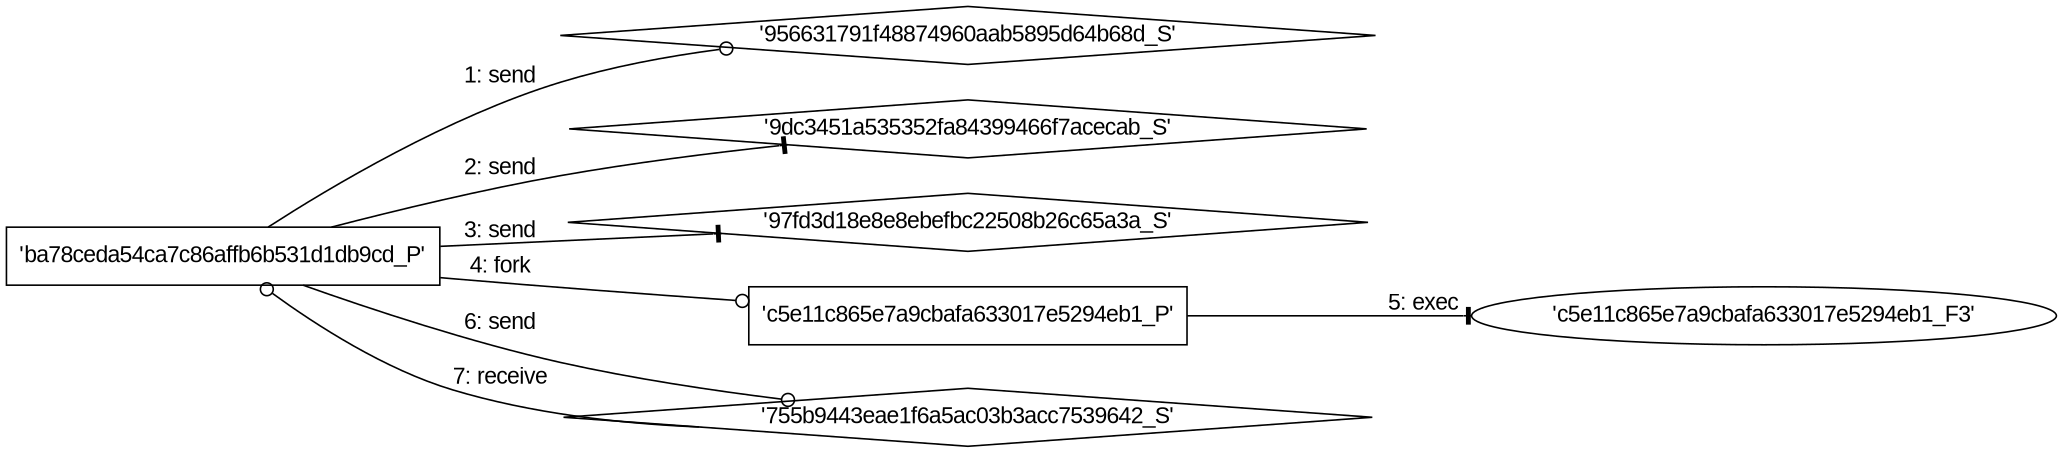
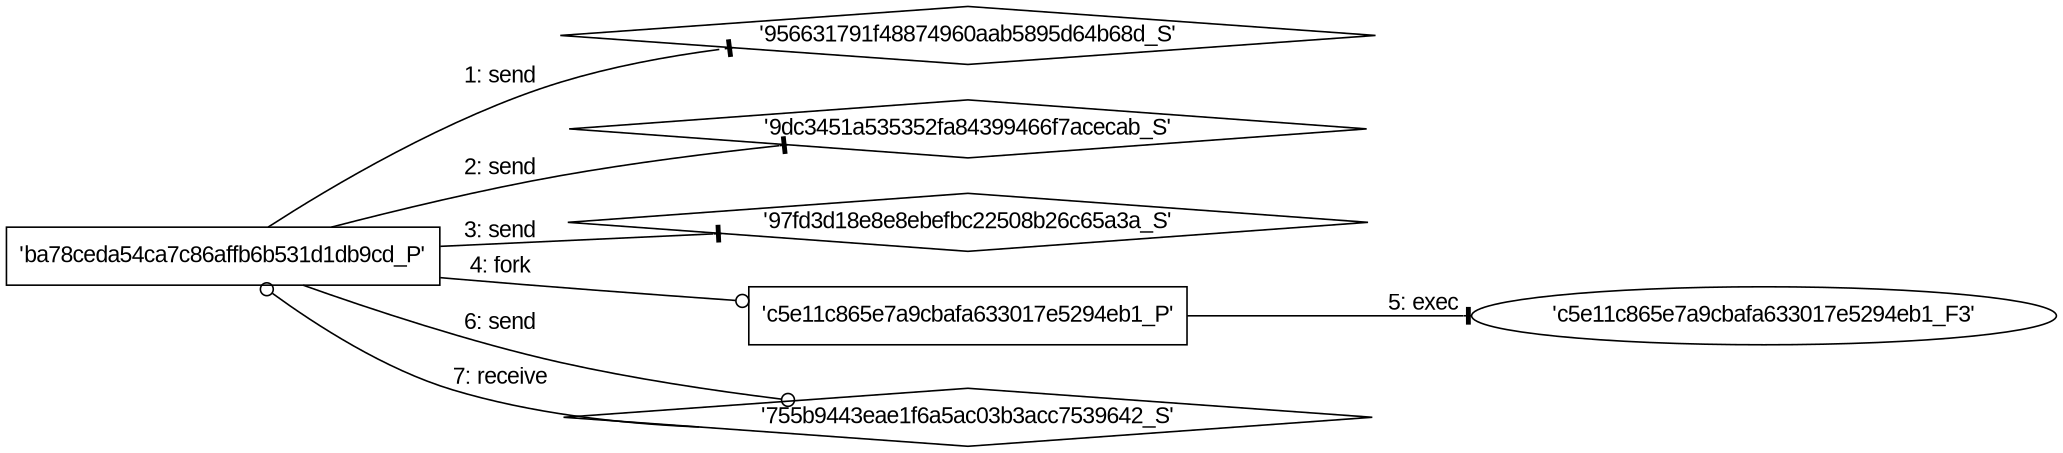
(483, 111) -> (483, 111)
